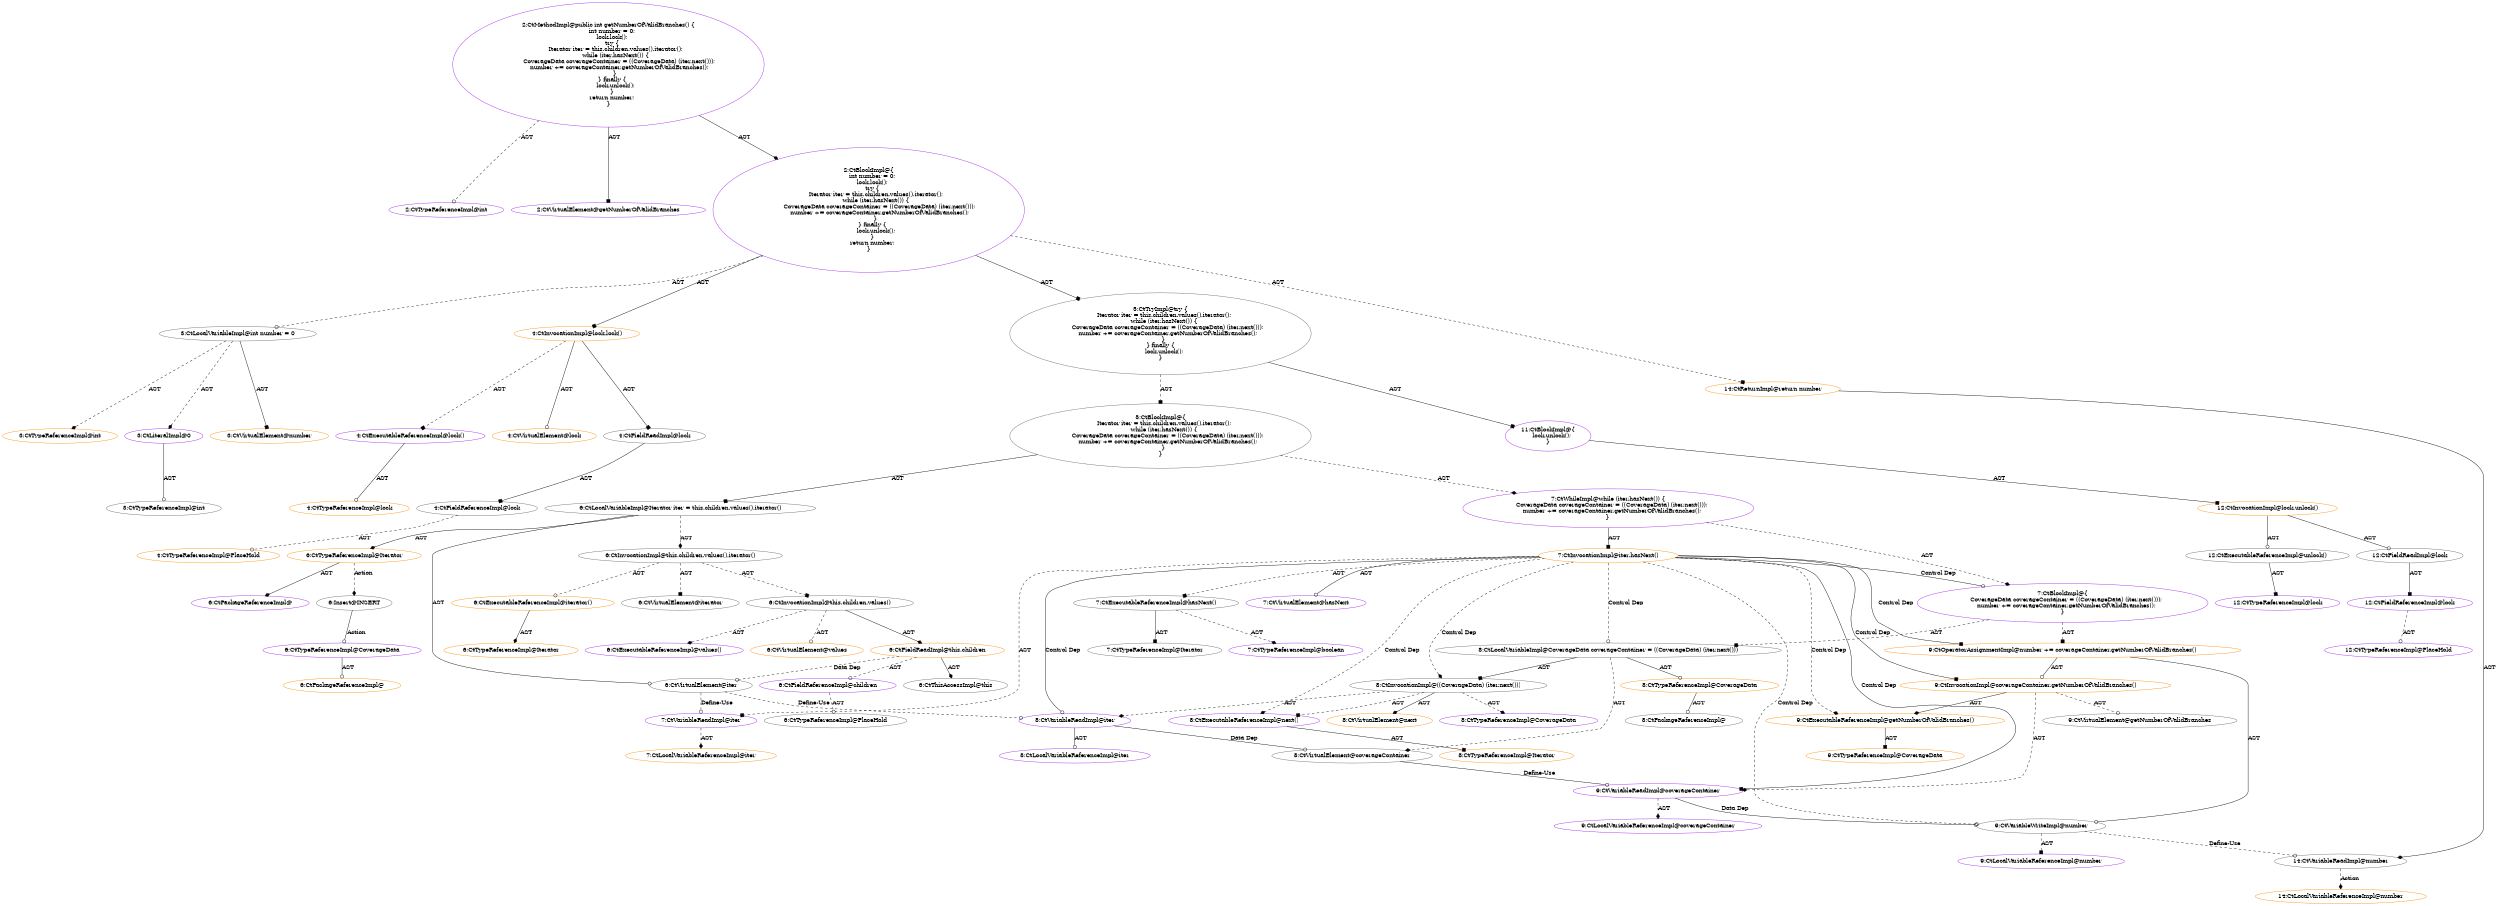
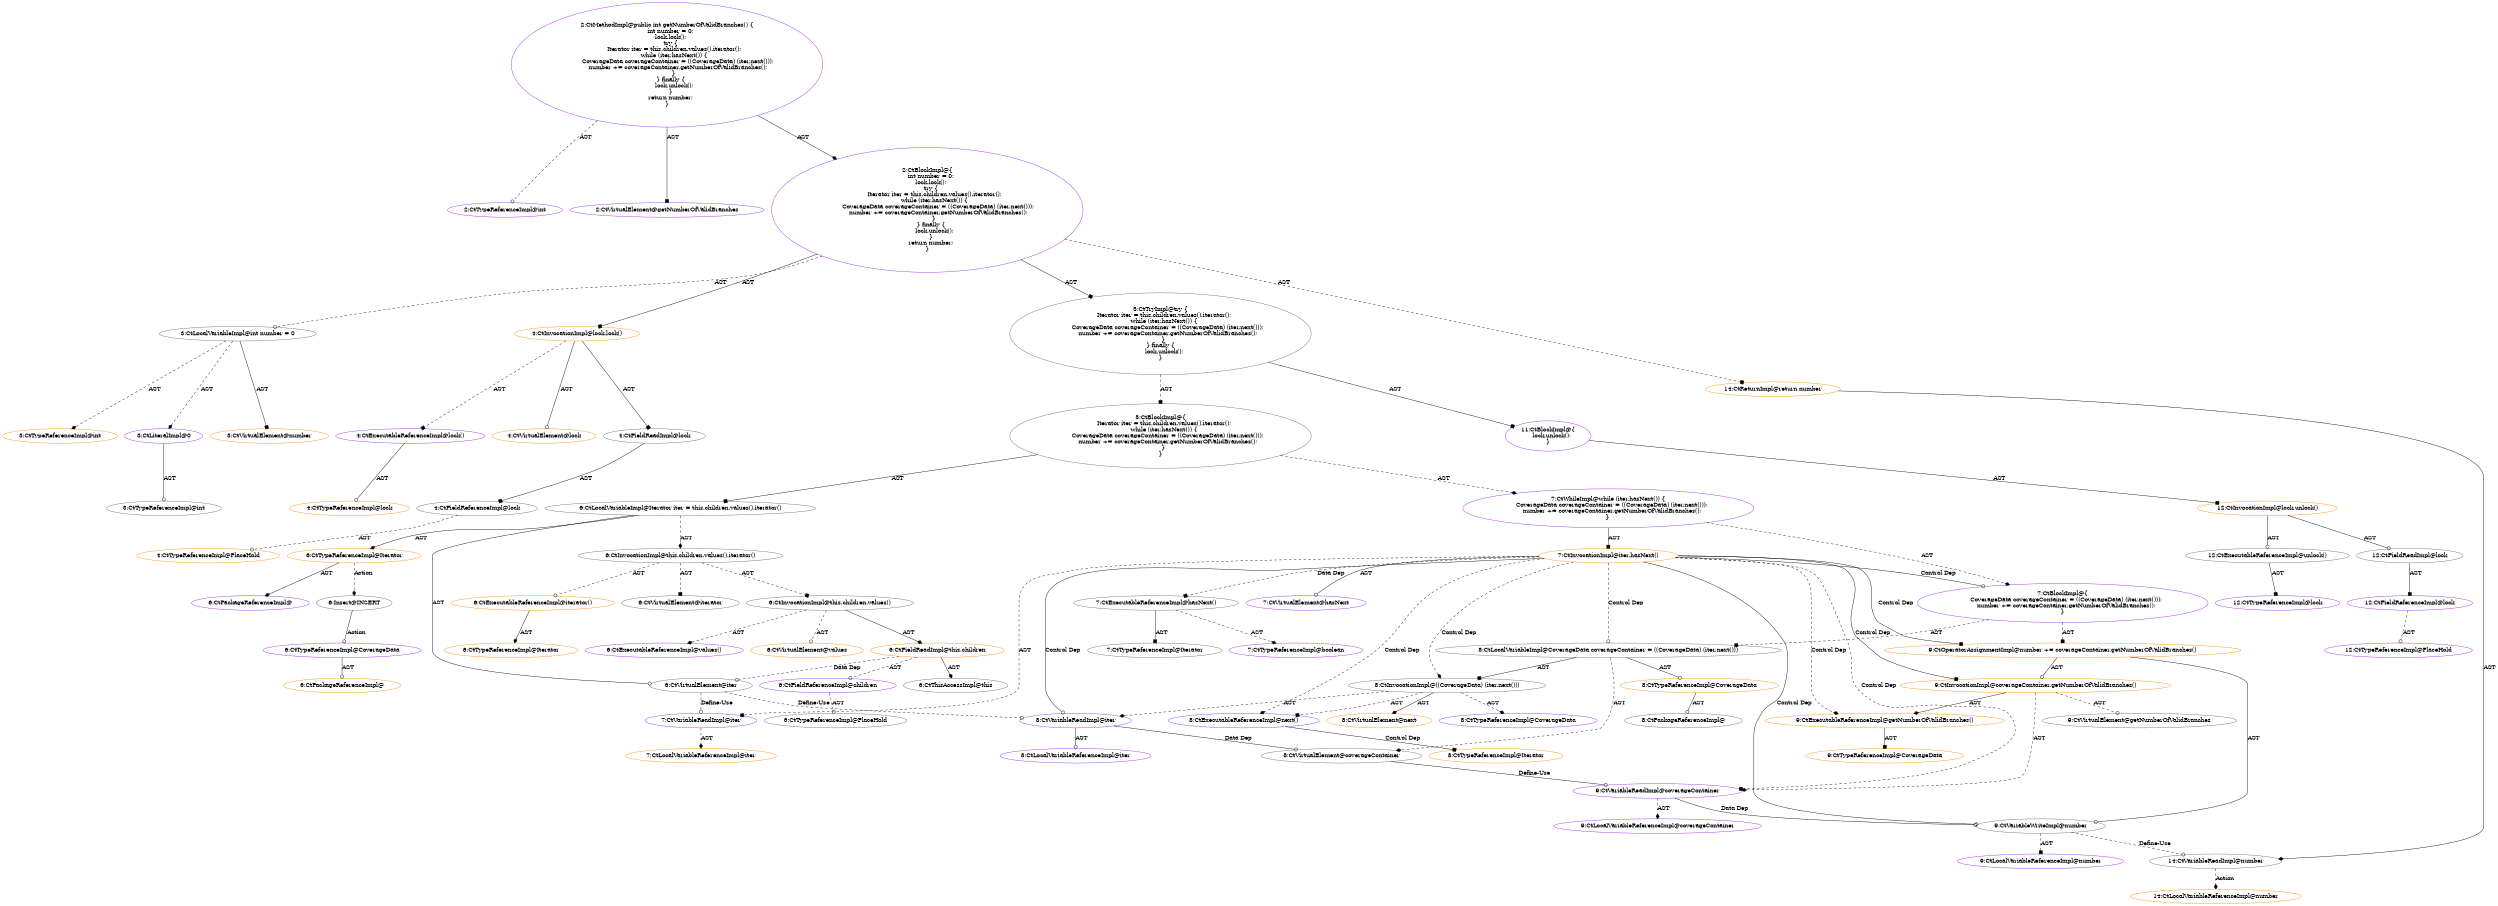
(1339, 573) -> (1331, 573)
(1932, 705) -> (1932, 705)
(1397, 738) -> (1403, 738)
(1754, 741) -> (1754, 741)
